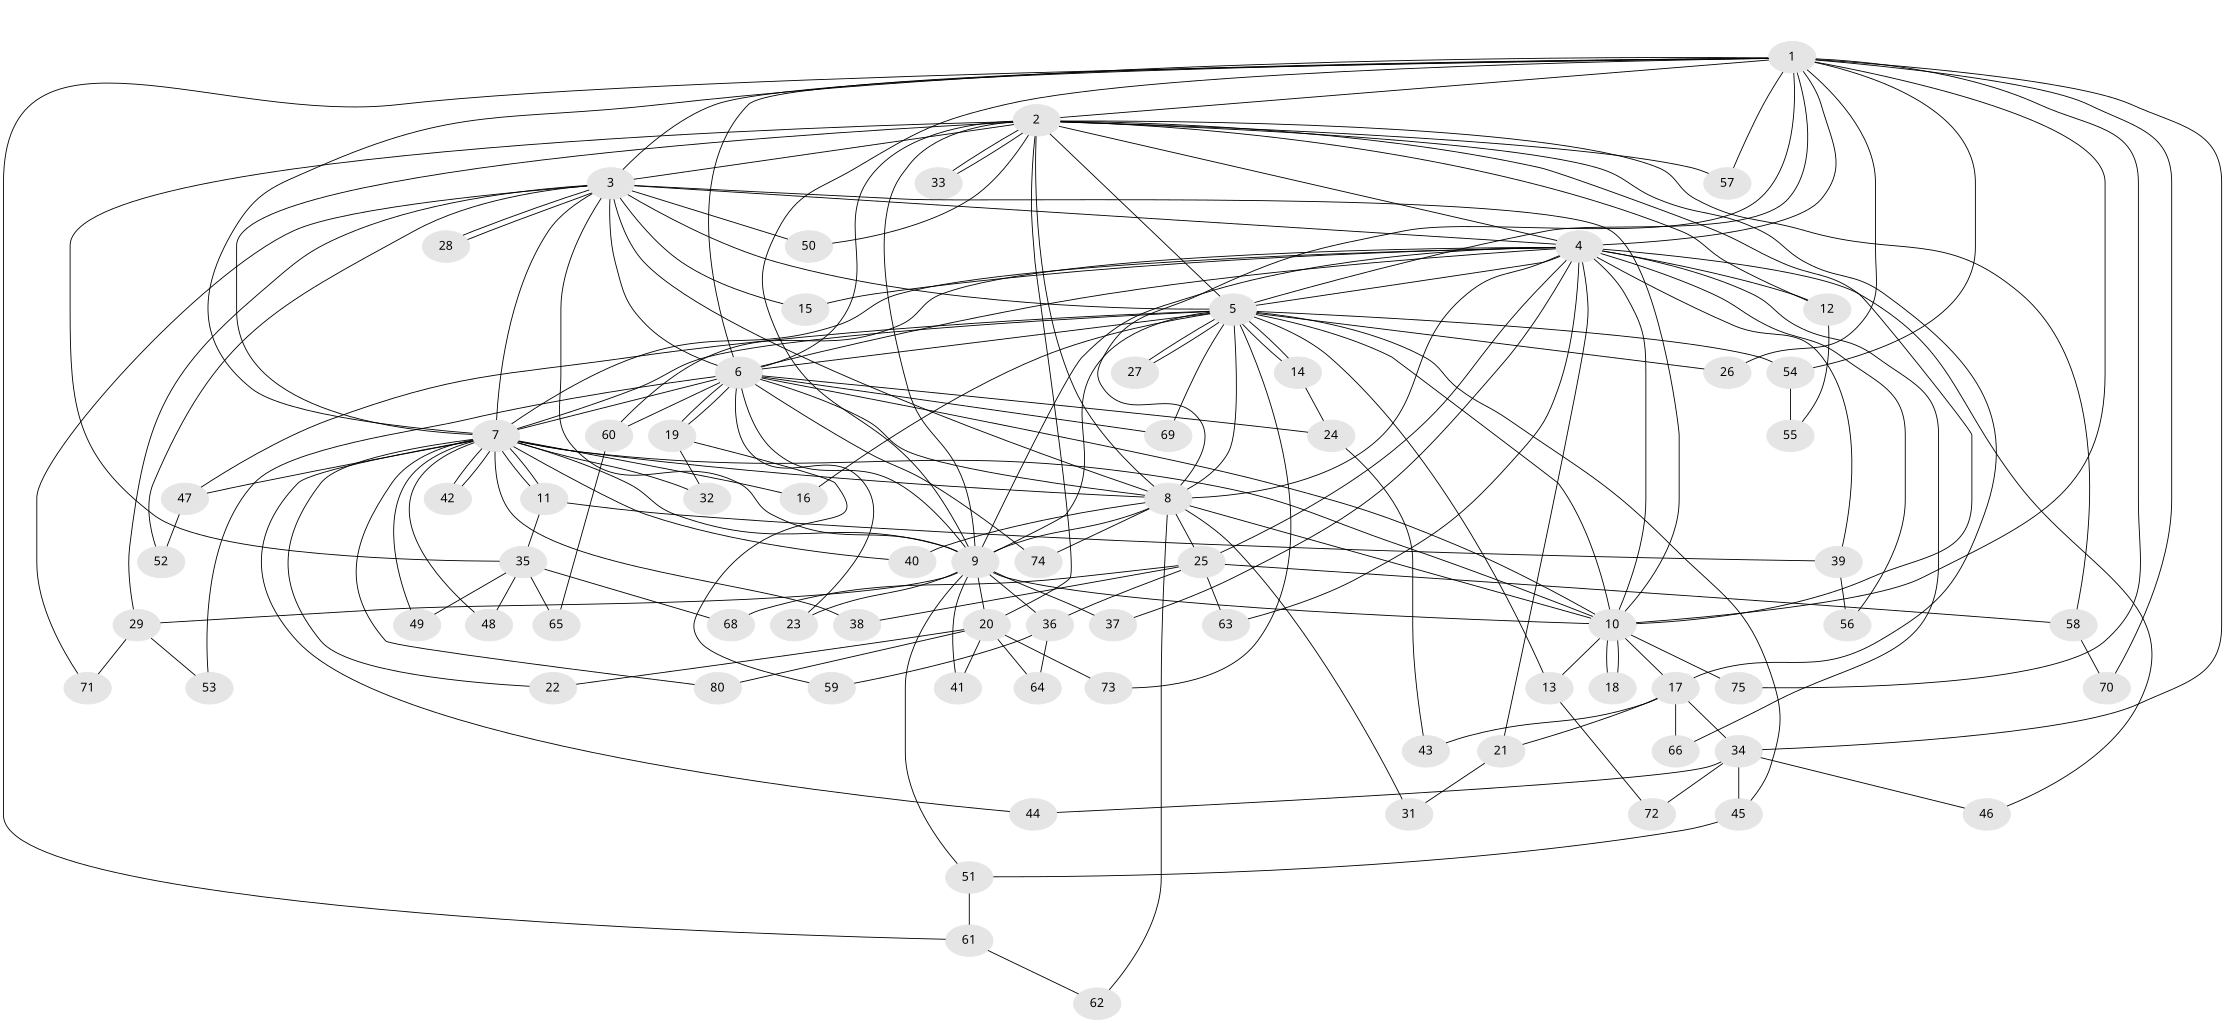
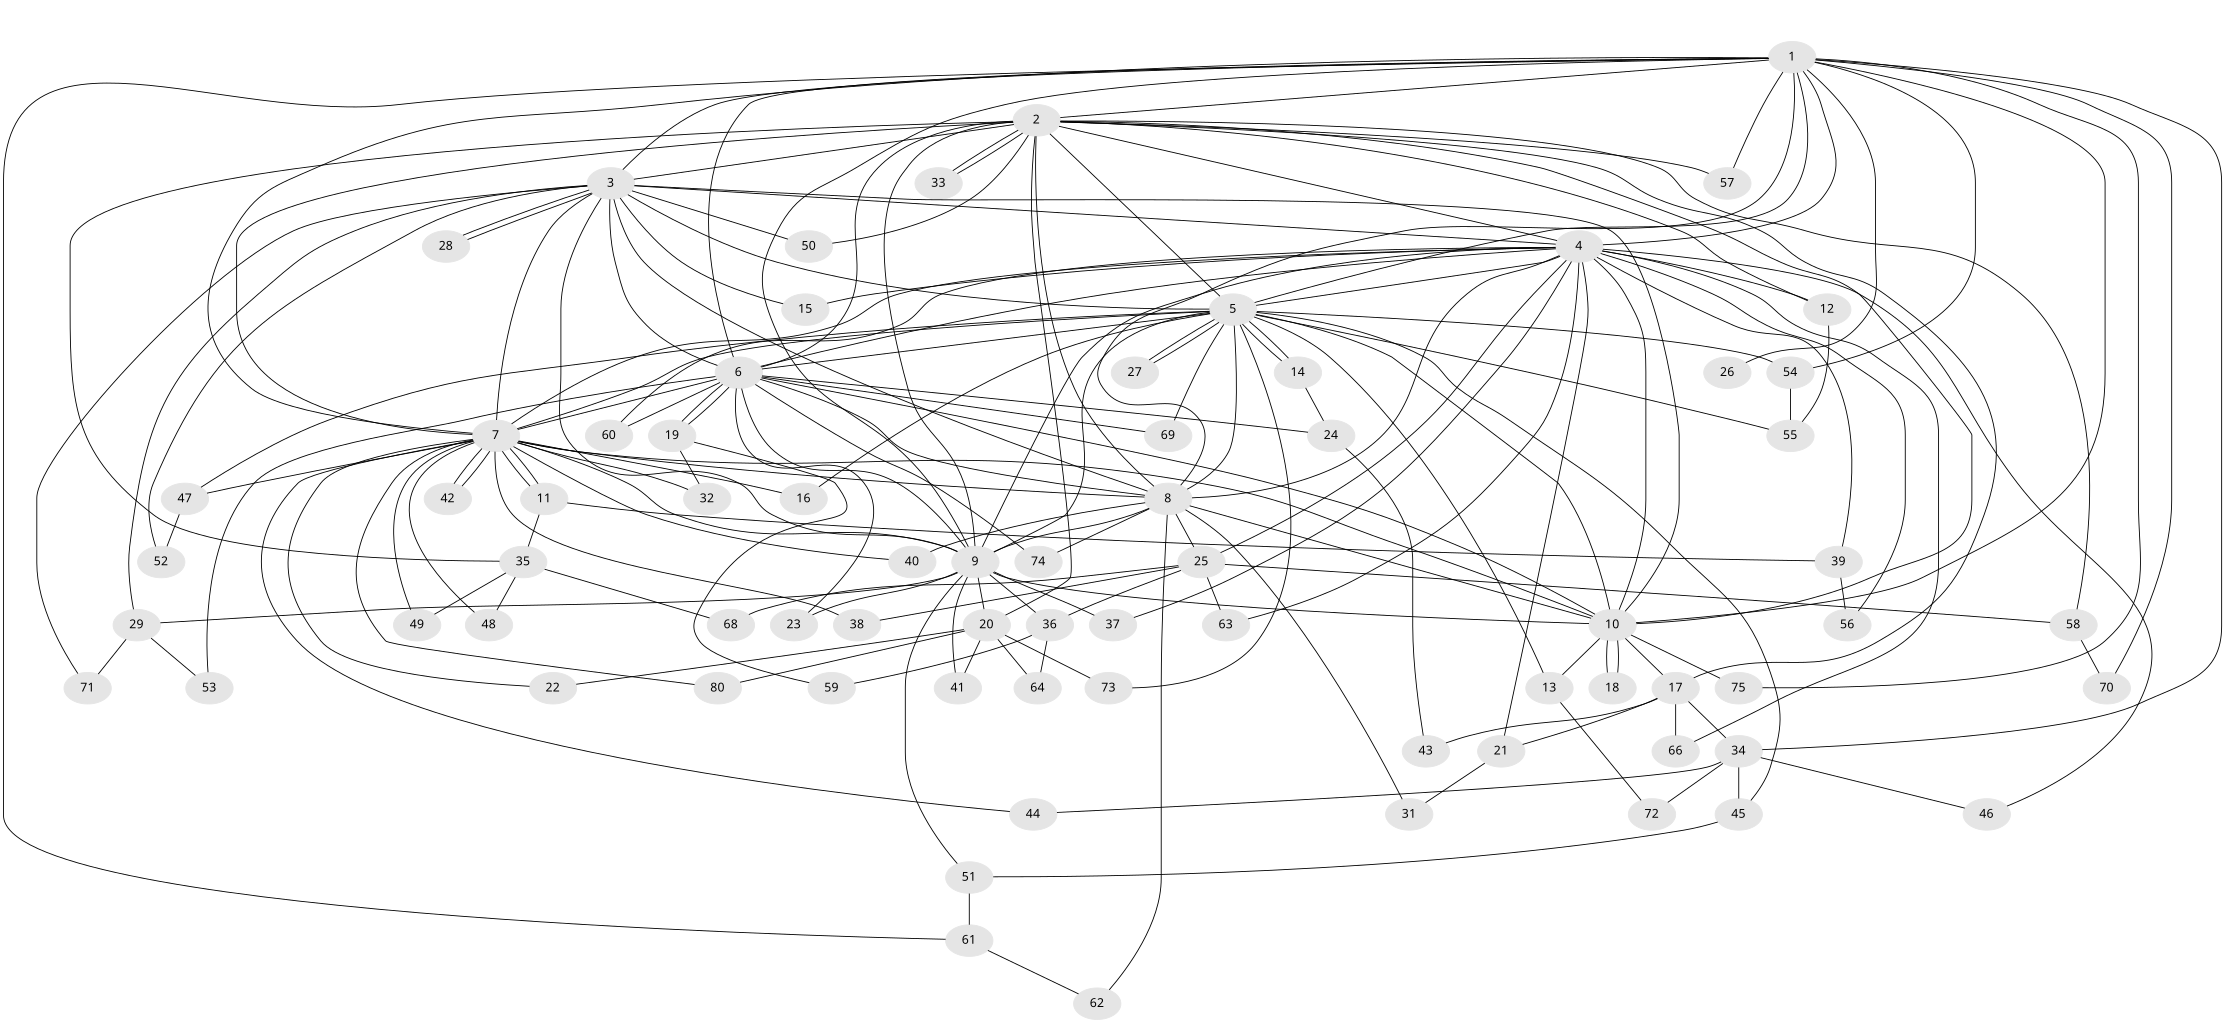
(1480, 341) -> (1513, 369)
(557, 625) -> none
